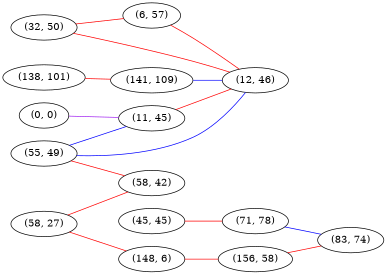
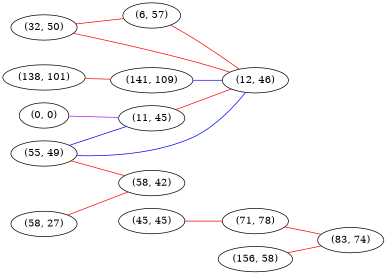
(303, 231) -> (303, 231)
(152, 259) -> none
